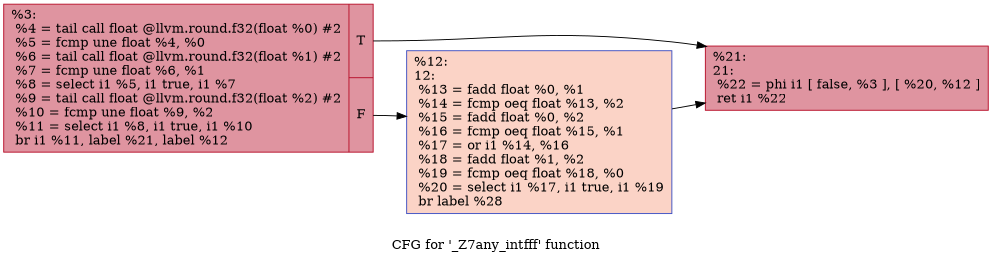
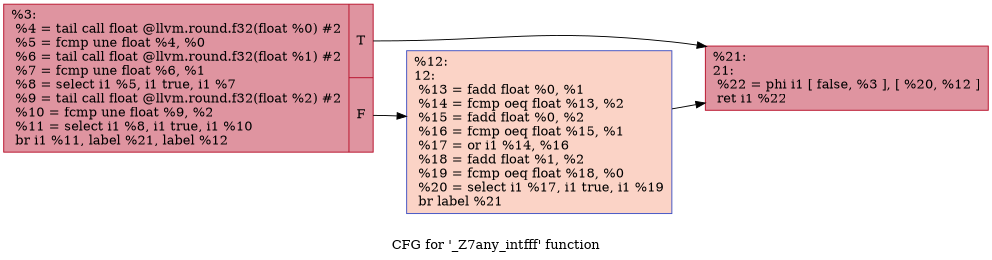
(459, 201) -> (459, 201)
